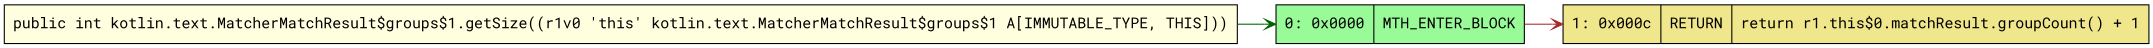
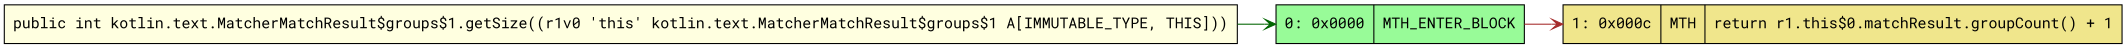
(1696, 24) -> (1683, 24)
